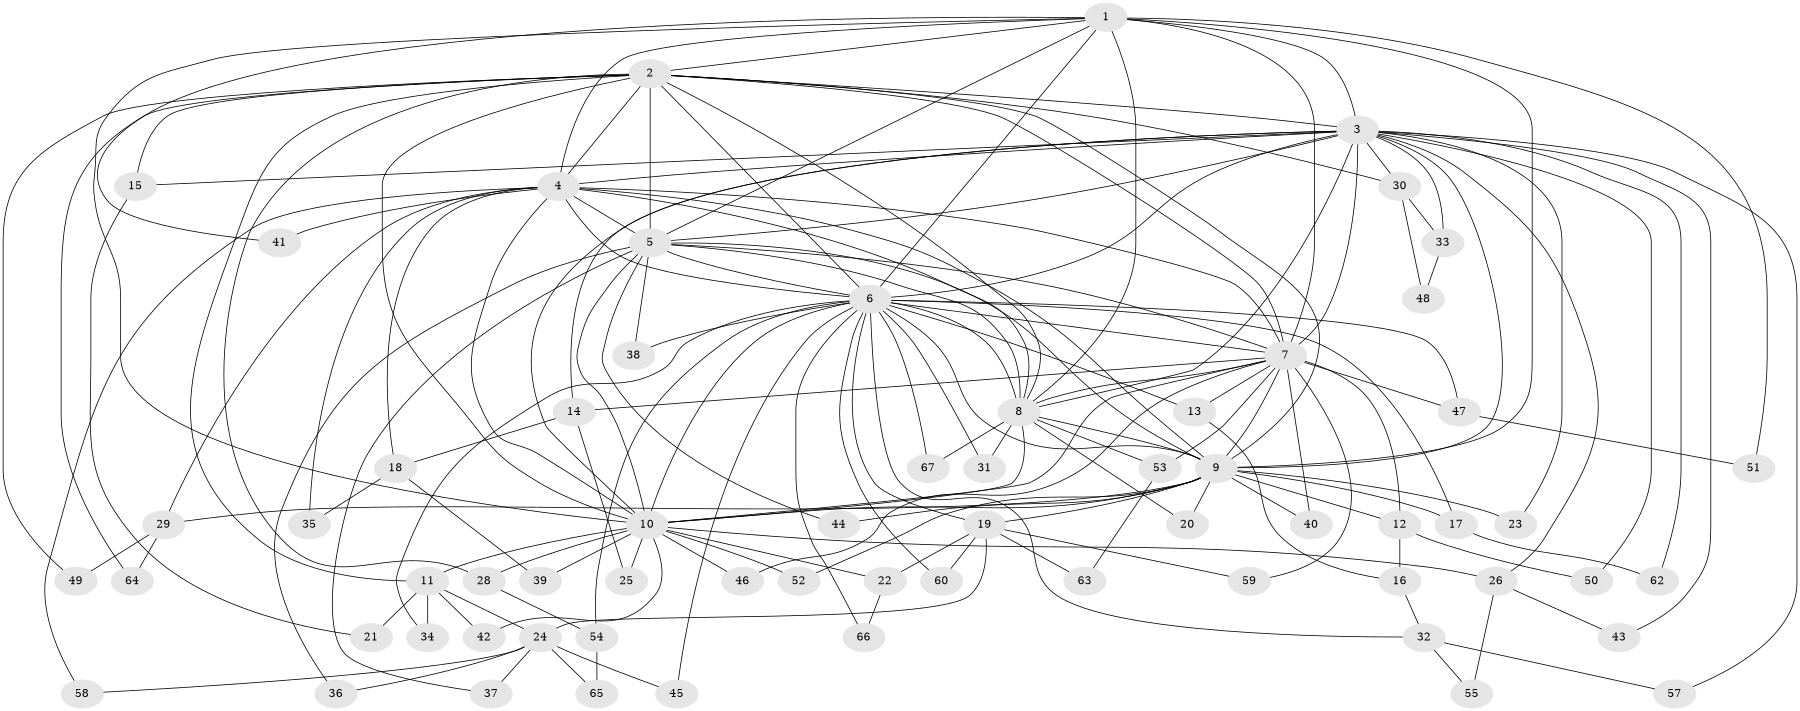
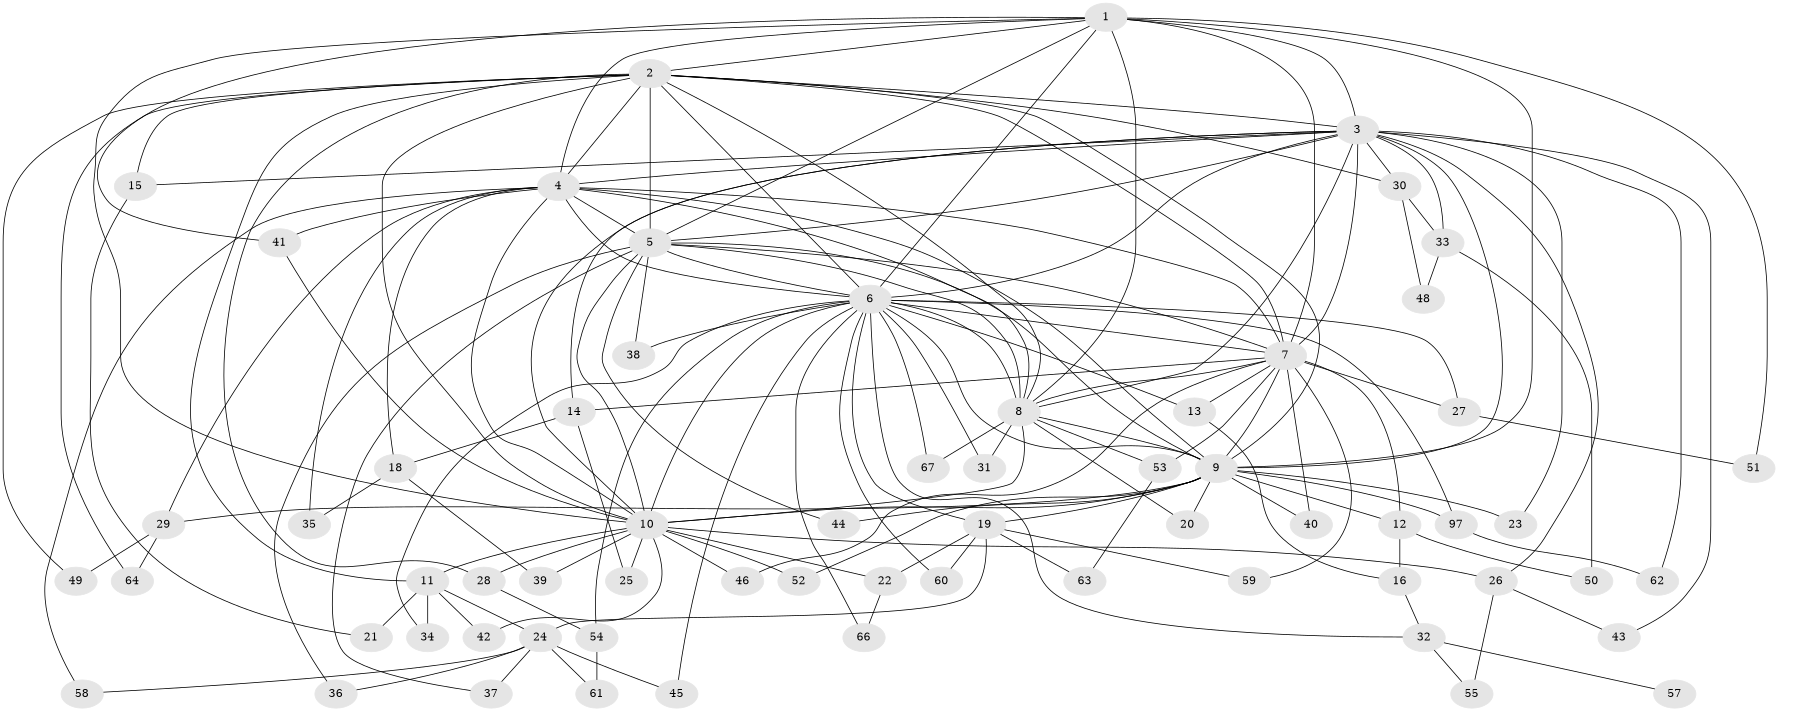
(1651, 260) -> (1587, 381)
(1795, 274) -> none
(1459, 412) -> (1459, 412)
(1019, 485) -> (425, 430)
(1456, 525) -> (1456, 525)
(597, 694) -> (597, 694)
